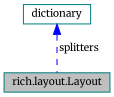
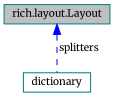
(57, 54) -> (57, 54)
